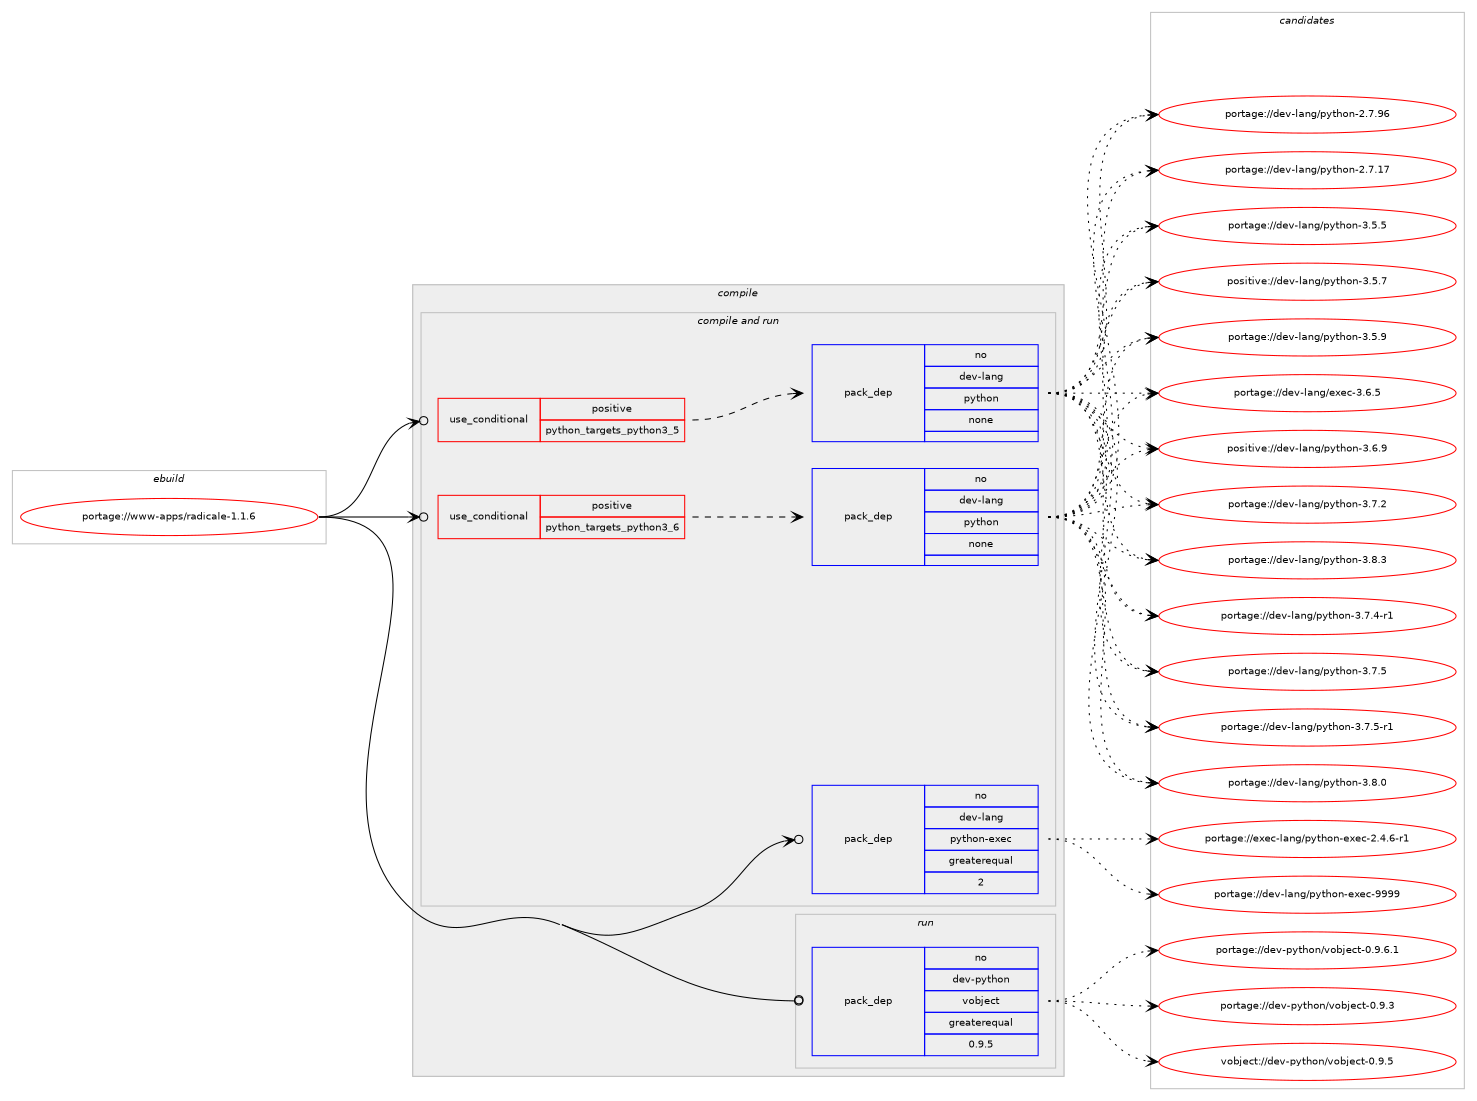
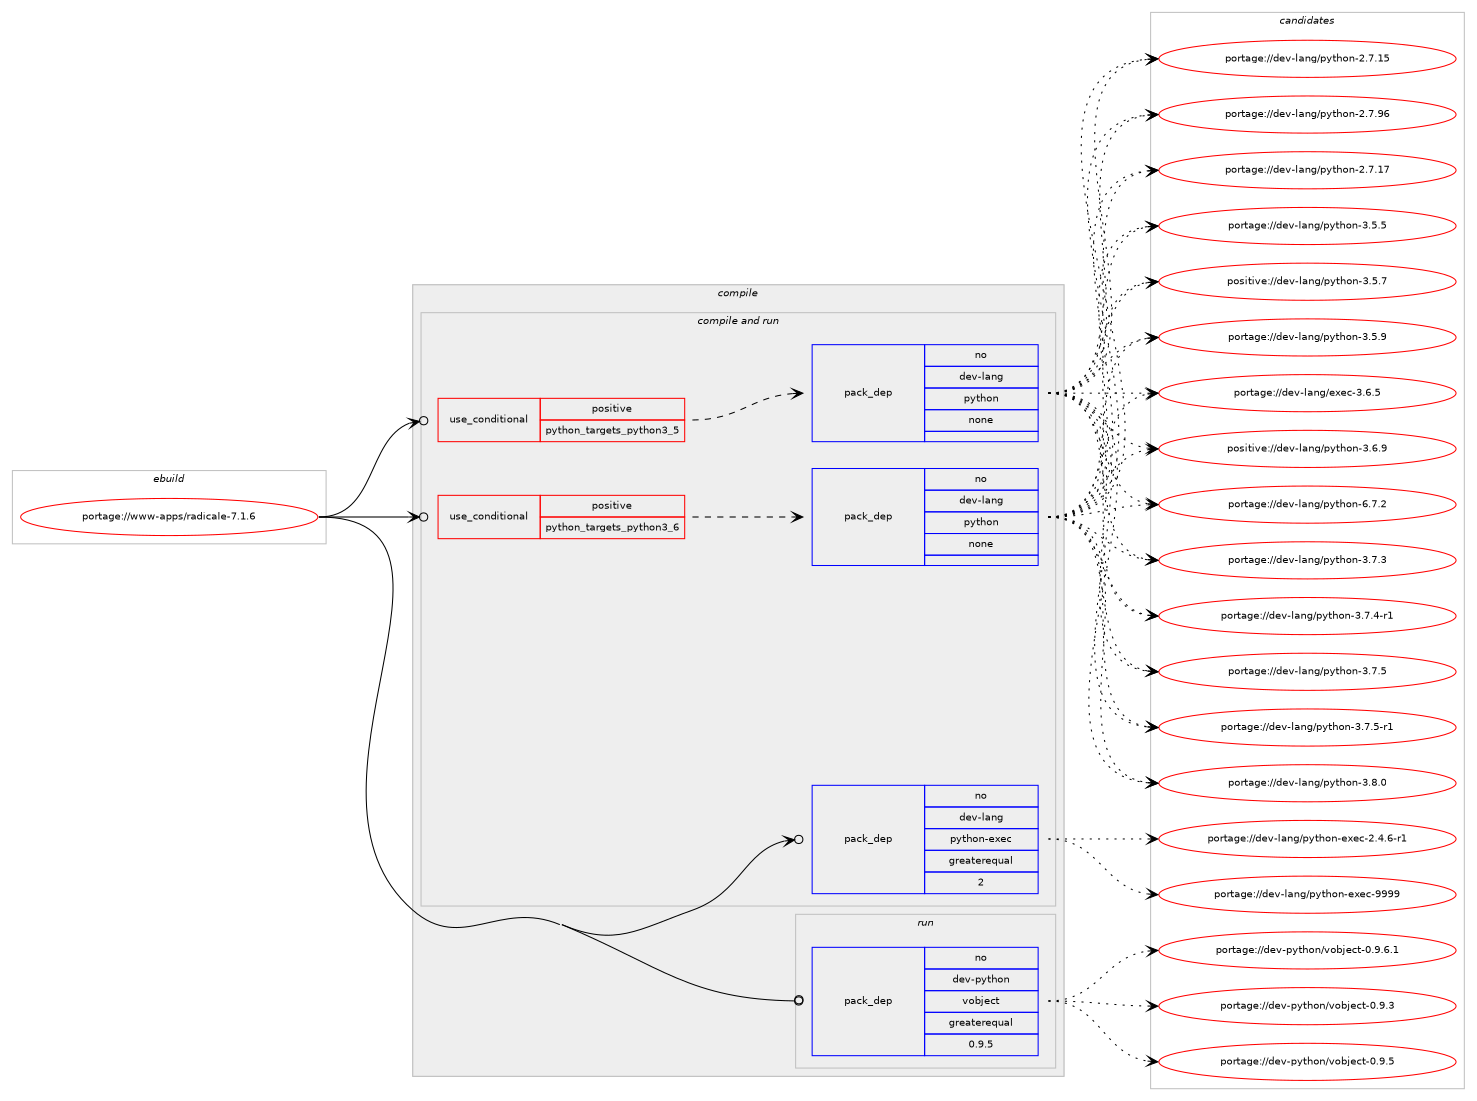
none -> (1307, 59)
(1307, 505) -> (1307, 505)
(169, 517) -> (169, 517)
(1307, 560) -> (1307, 560)
(1307, 839) -> (1307, 839)
(1307, 1062) -> (1307, 1062)
